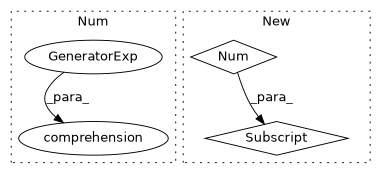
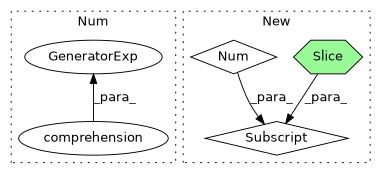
none -> (328, 57)
(46, 93) -> (93, 102)
